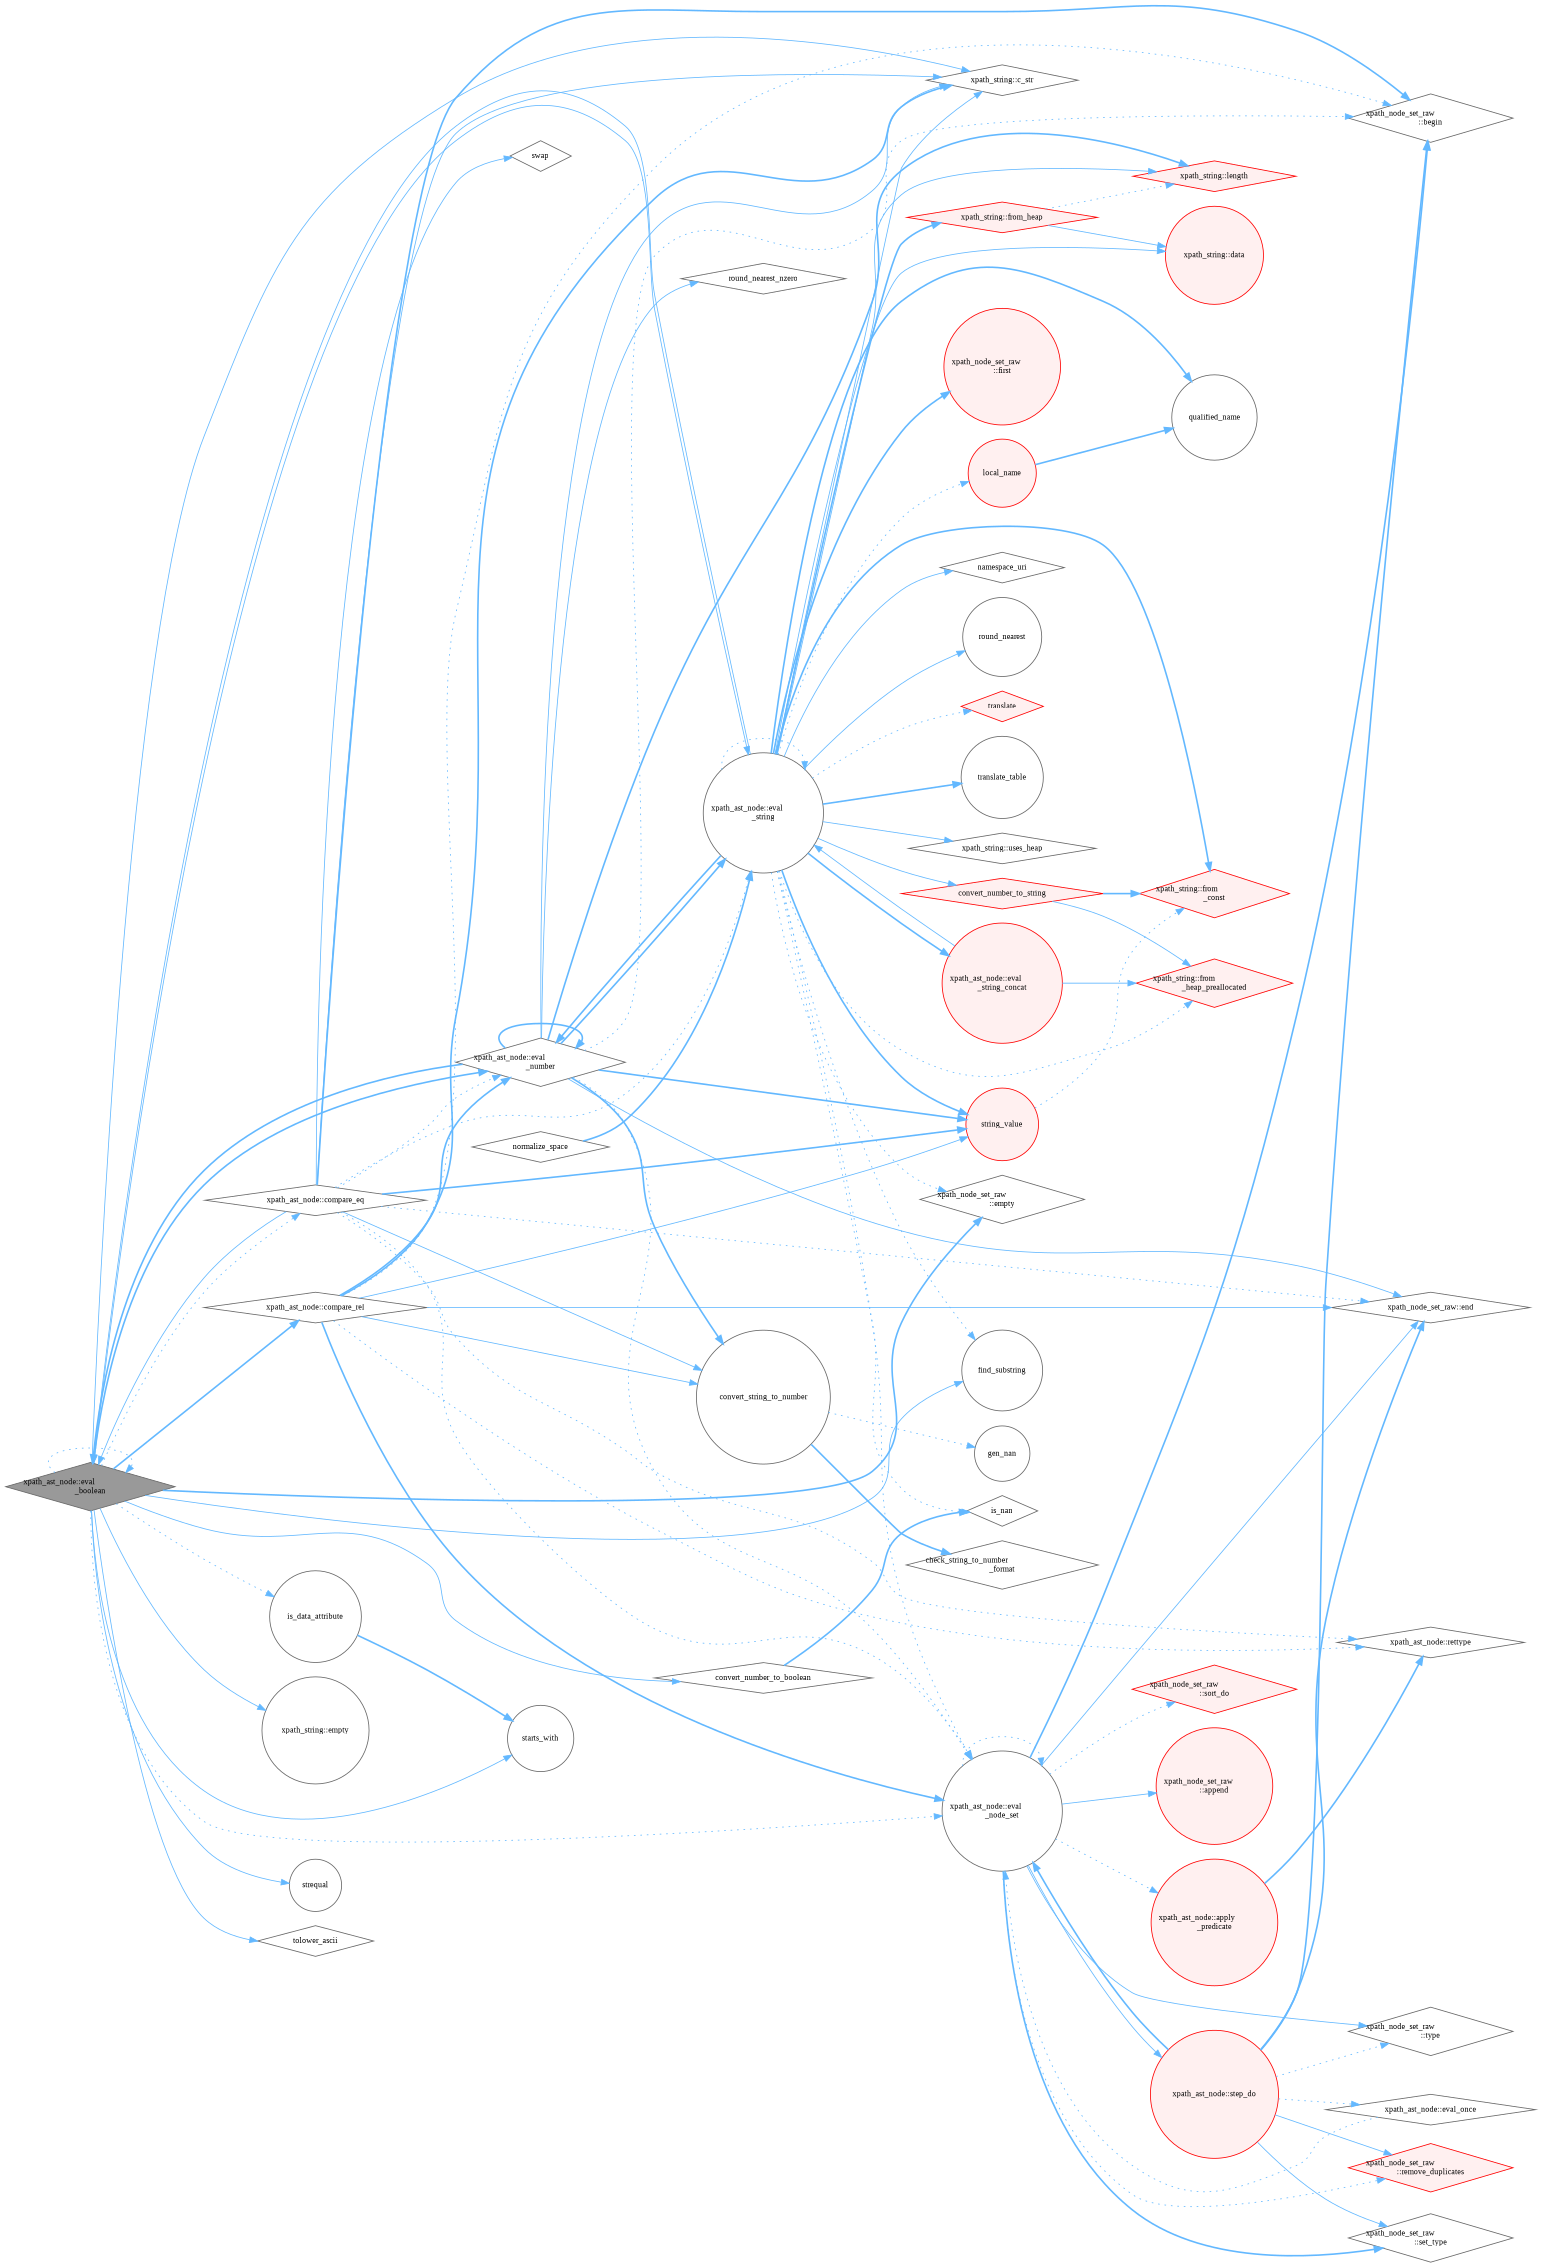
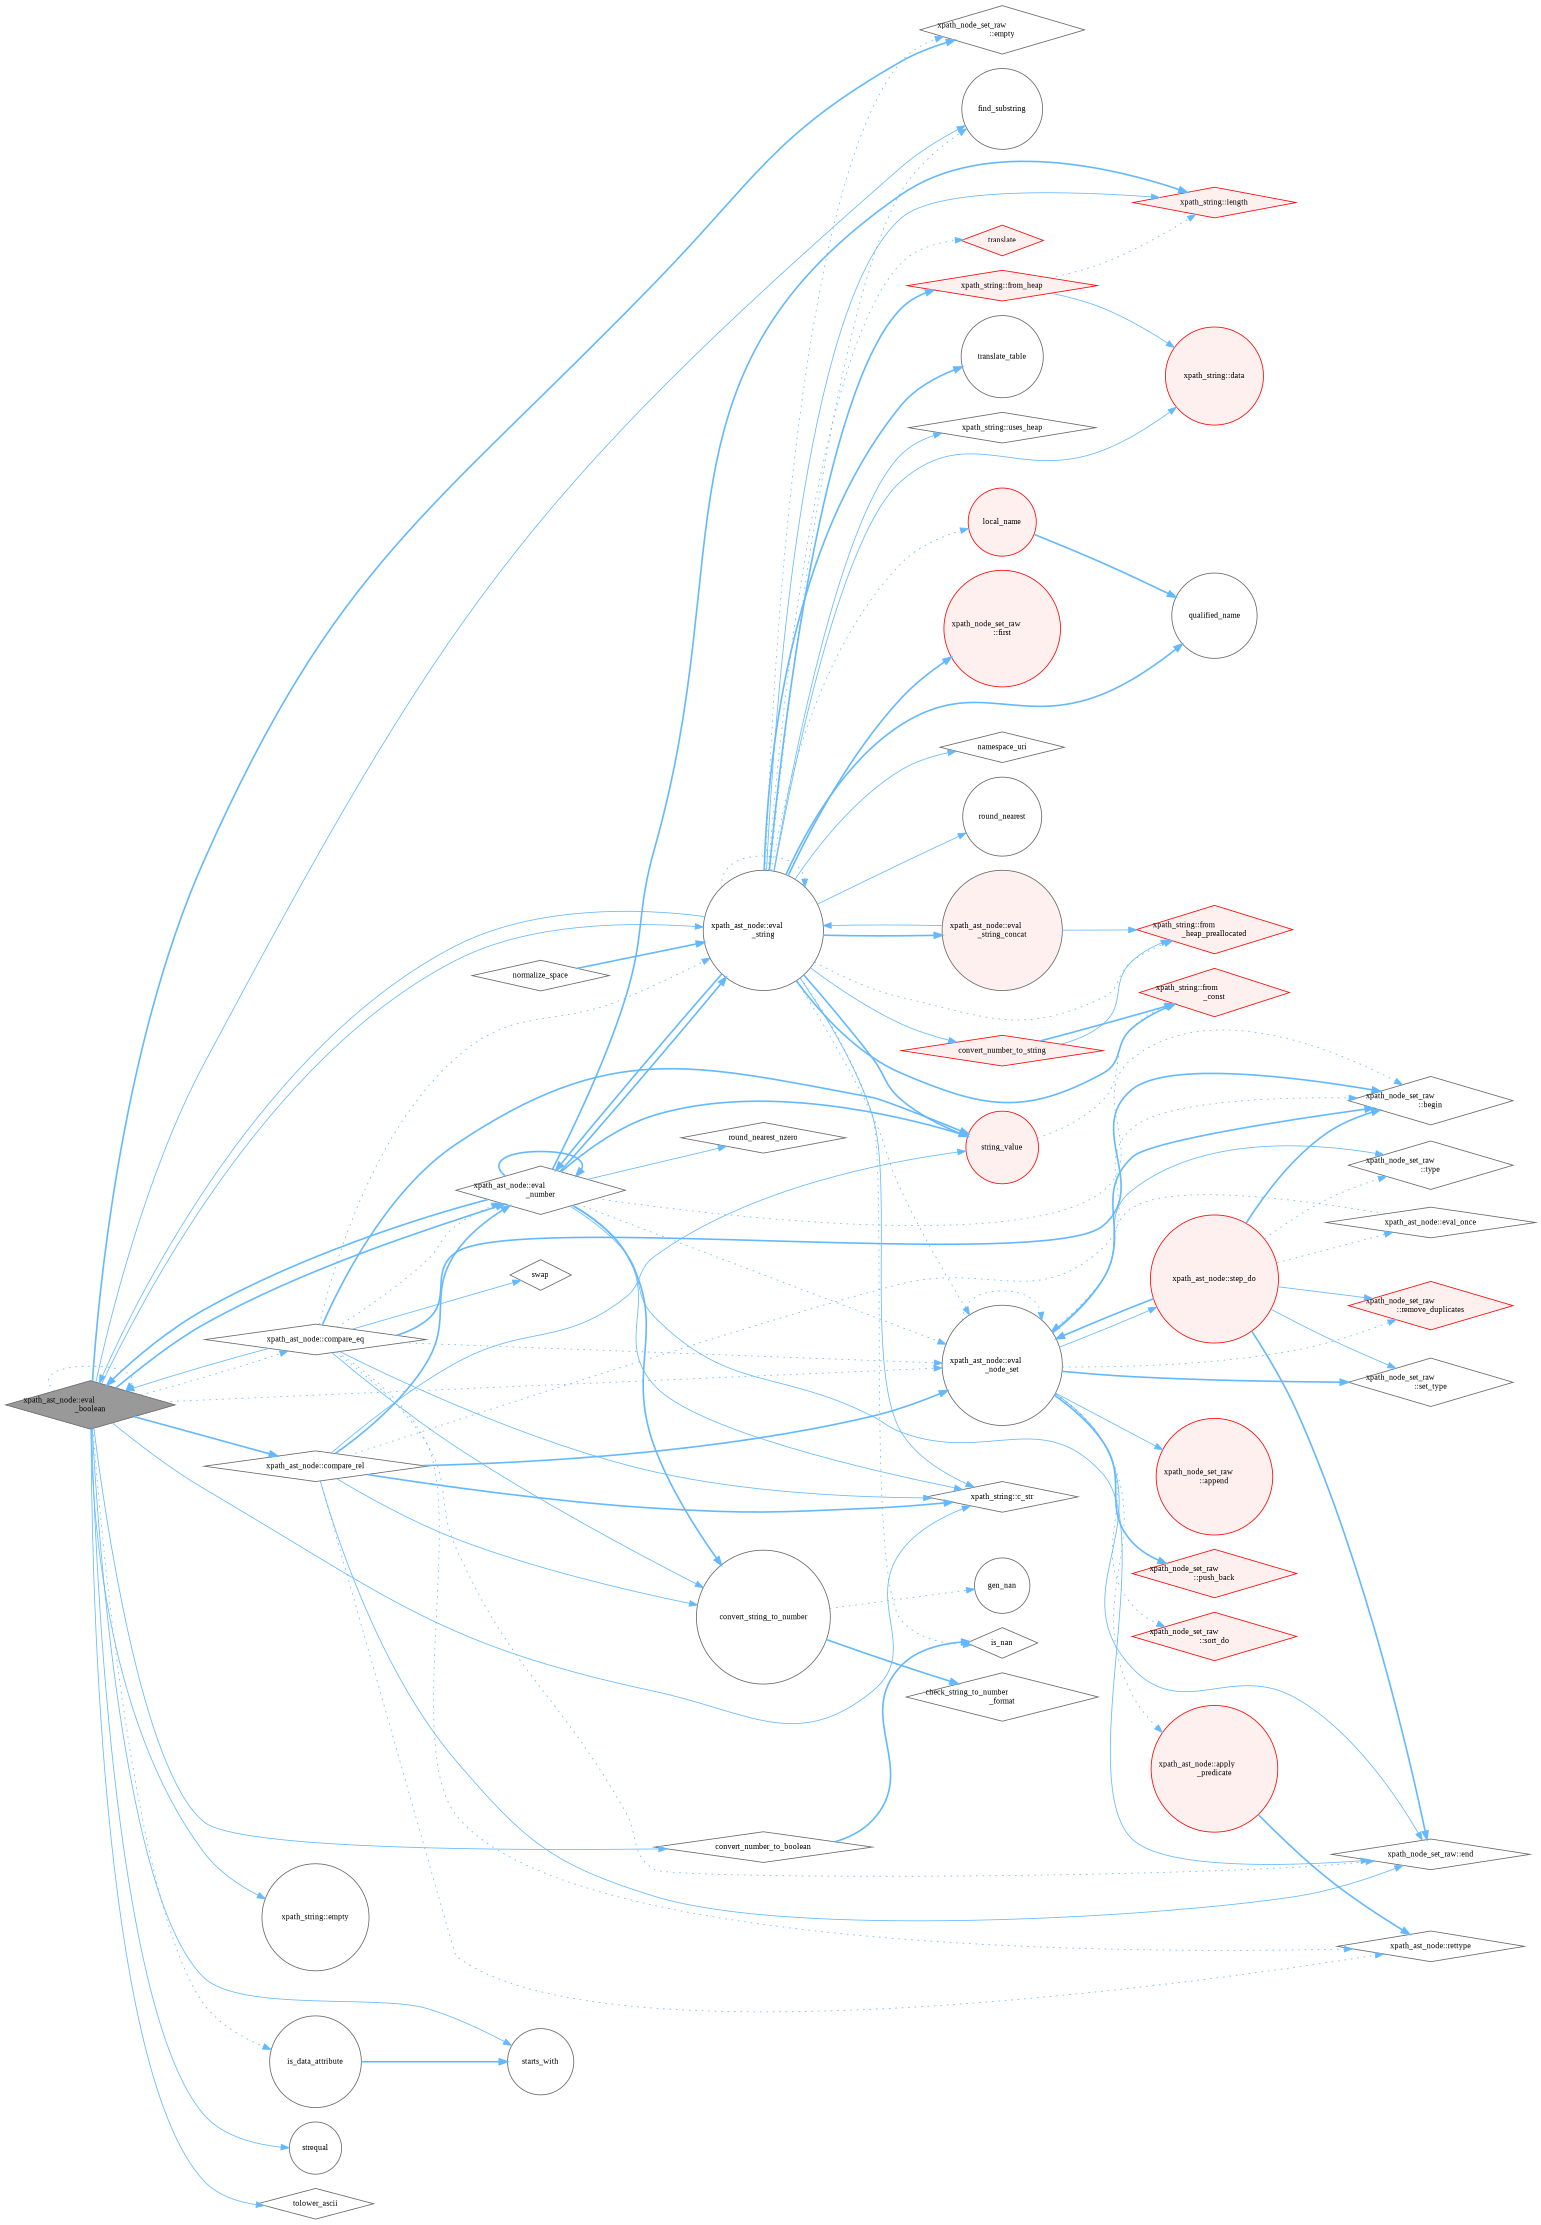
(1002, 983) -> (1002, 930)
none -> (1214, 1574)
